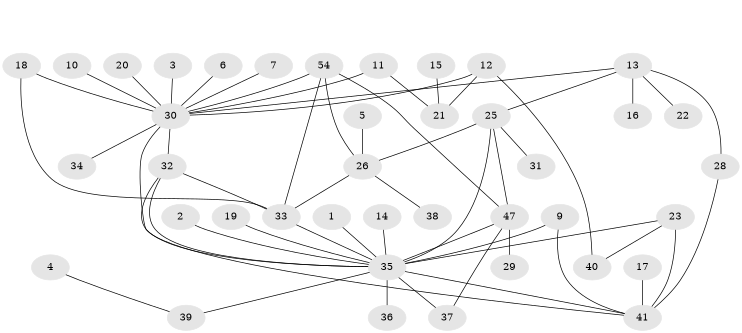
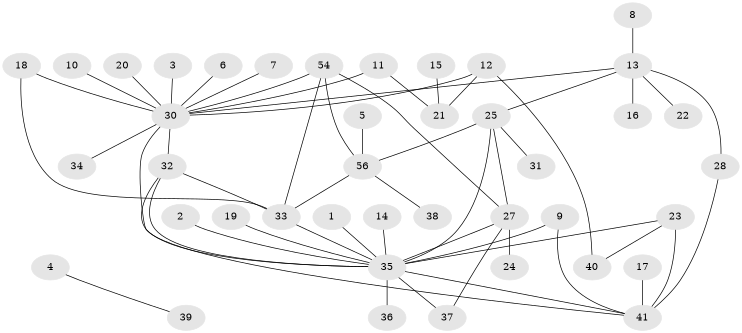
none -> (633, 15)
(363, 167) -> (363, 167)
(510, 217) -> (510, 217)
(510, 267) -> (510, 267)
(287, 293) -> none
